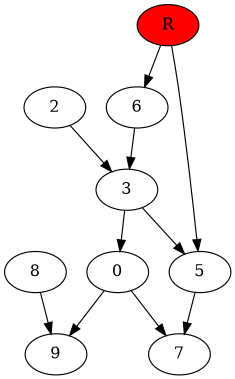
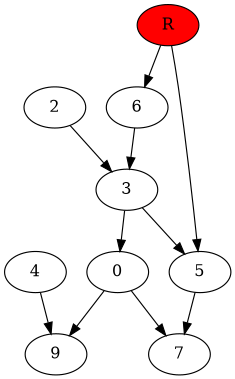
(35, 272) -> (35, 272)
